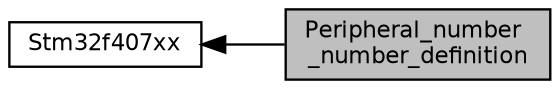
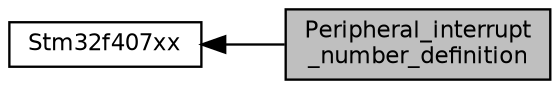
(418, 44) -> (418, 44)
